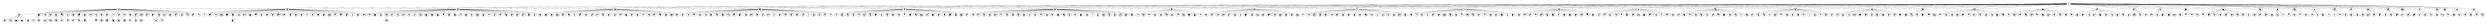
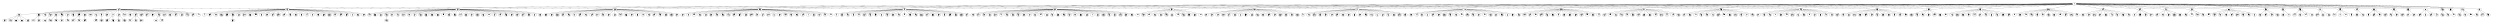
none -> (1599, 15)
